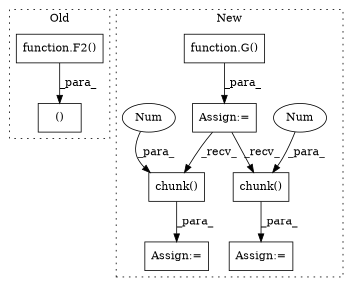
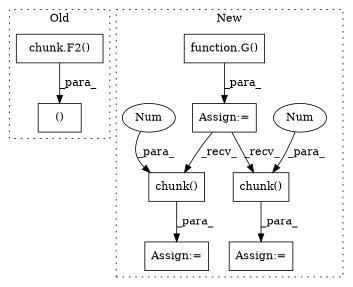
(60, 49) -> (60, 49)
